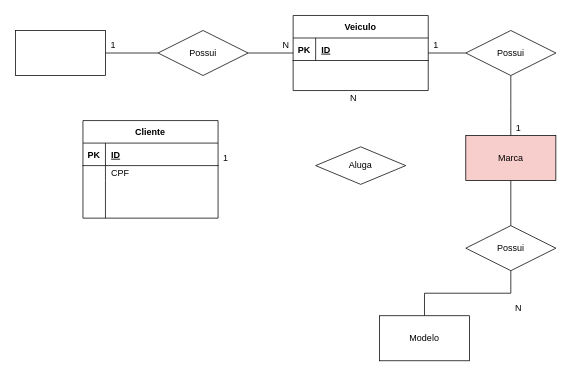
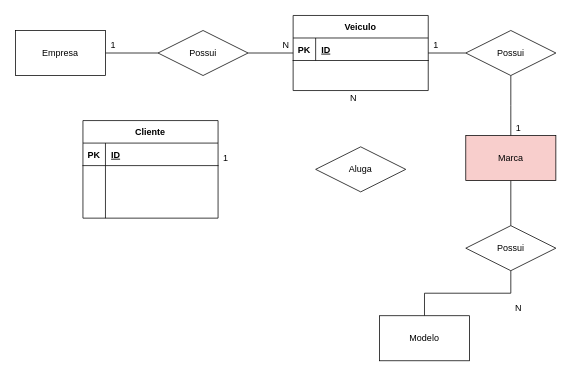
none -> (60, 53)
(360, 165) -> (360, 169)
(162, 173) -> none
